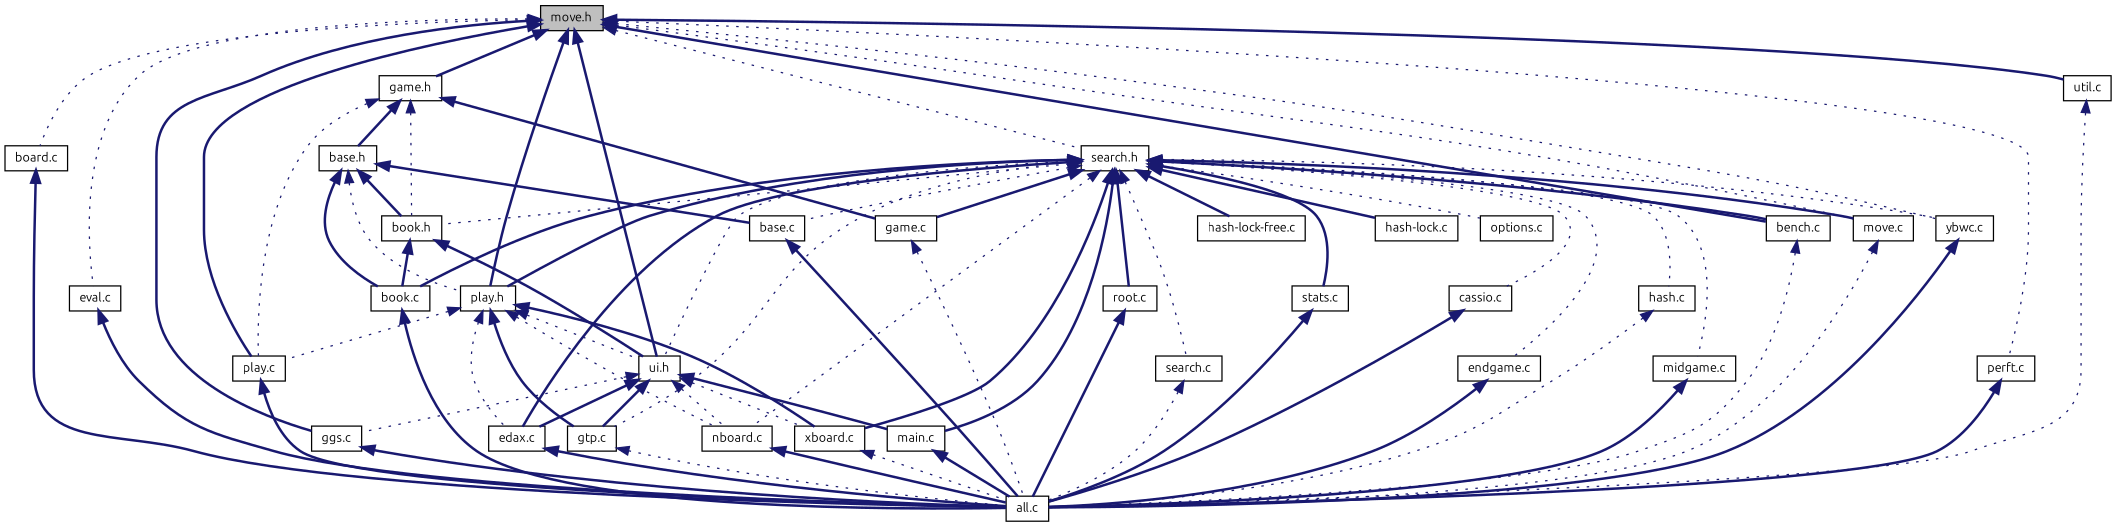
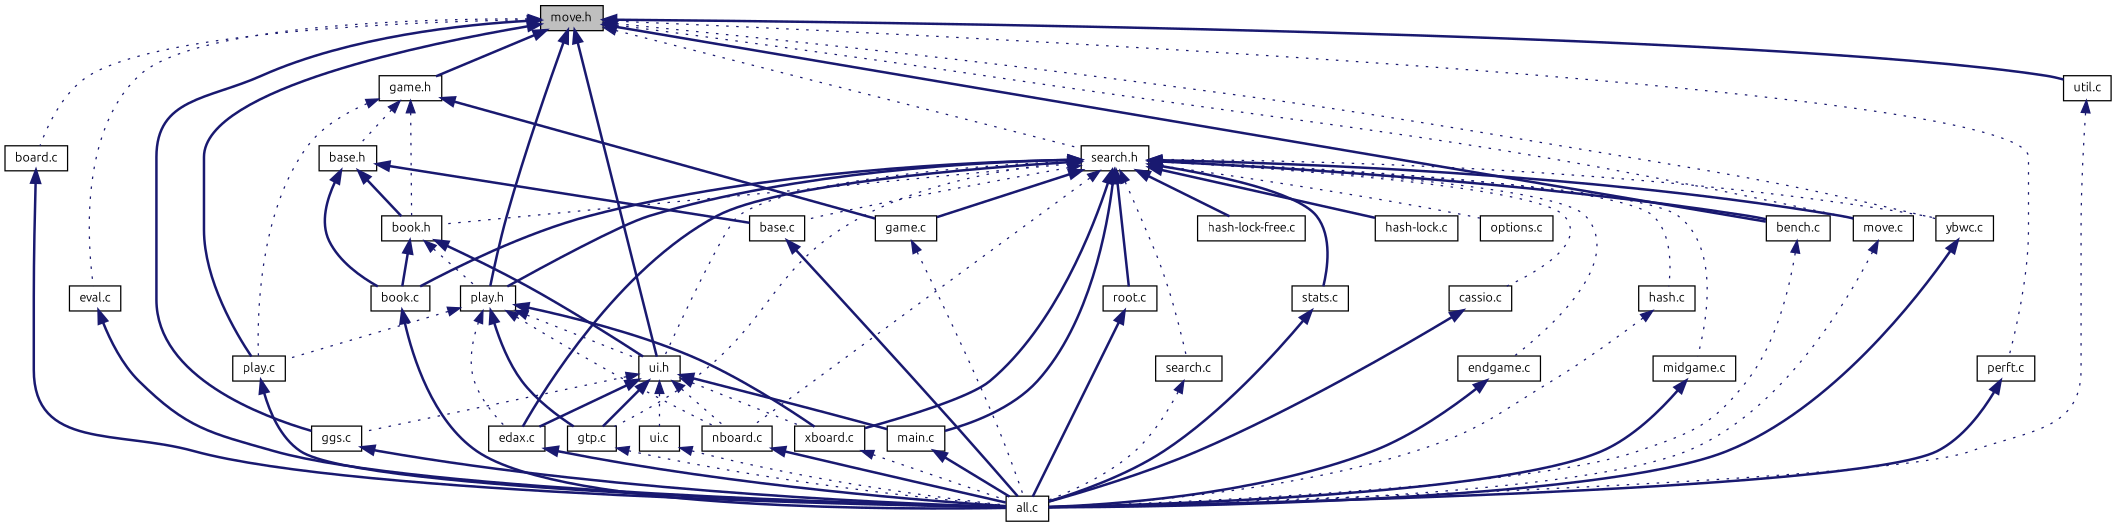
(375, 128) -> (375, 128)
(385, 255) -> (449, 263)
none -> (659, 439)
